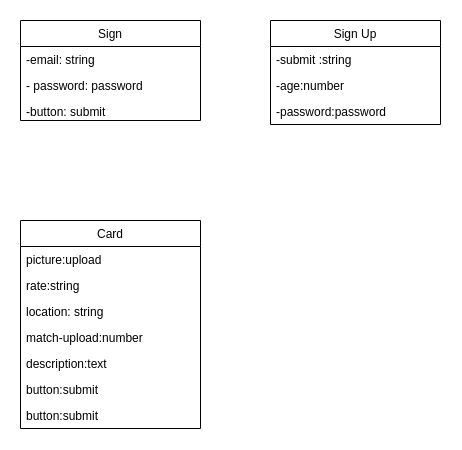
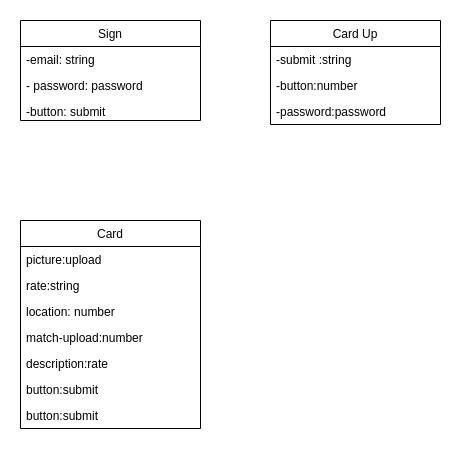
(355, 34) -> (355, 34)
(311, 86) -> (321, 86)
(72, 312) -> (74, 312)
(75, 364) -> (75, 364)
